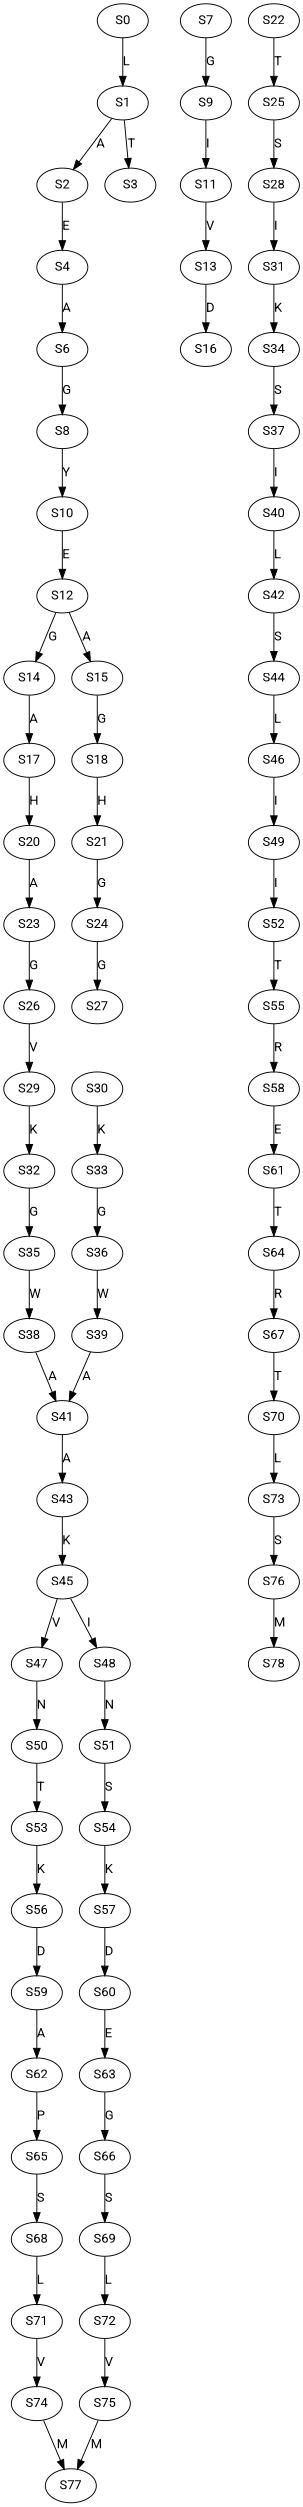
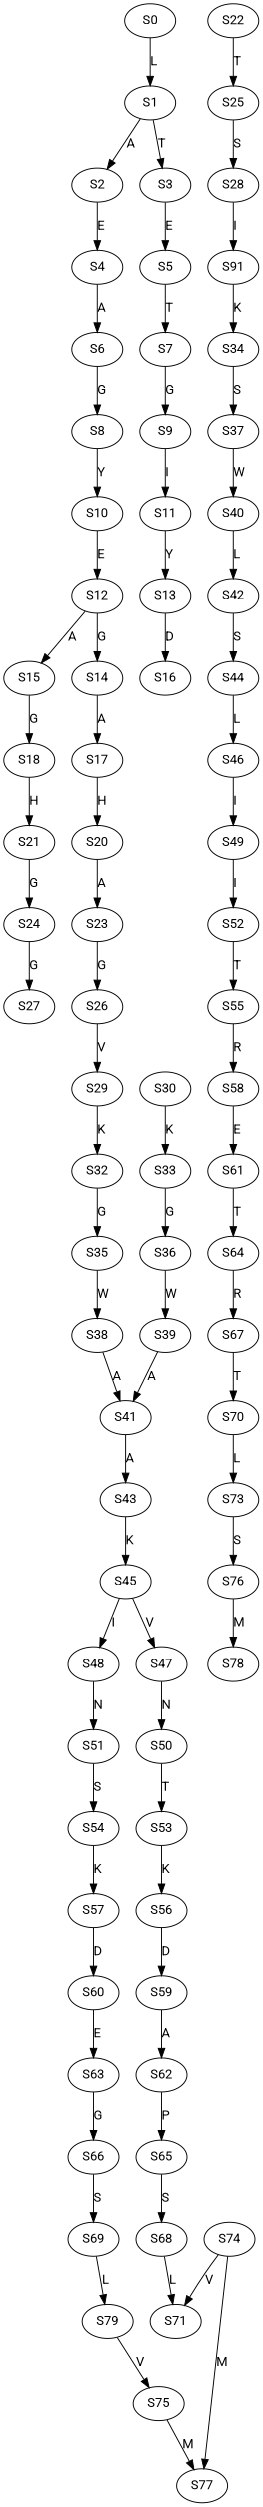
(211, 226) -> (170, 555)
none -> (165, 267)
(274, 267) -> (233, 267)
(276, 473) -> (239, 473)
(105, 2321) -> (108, 2321)
(37, 2358) -> (203, 2276)
